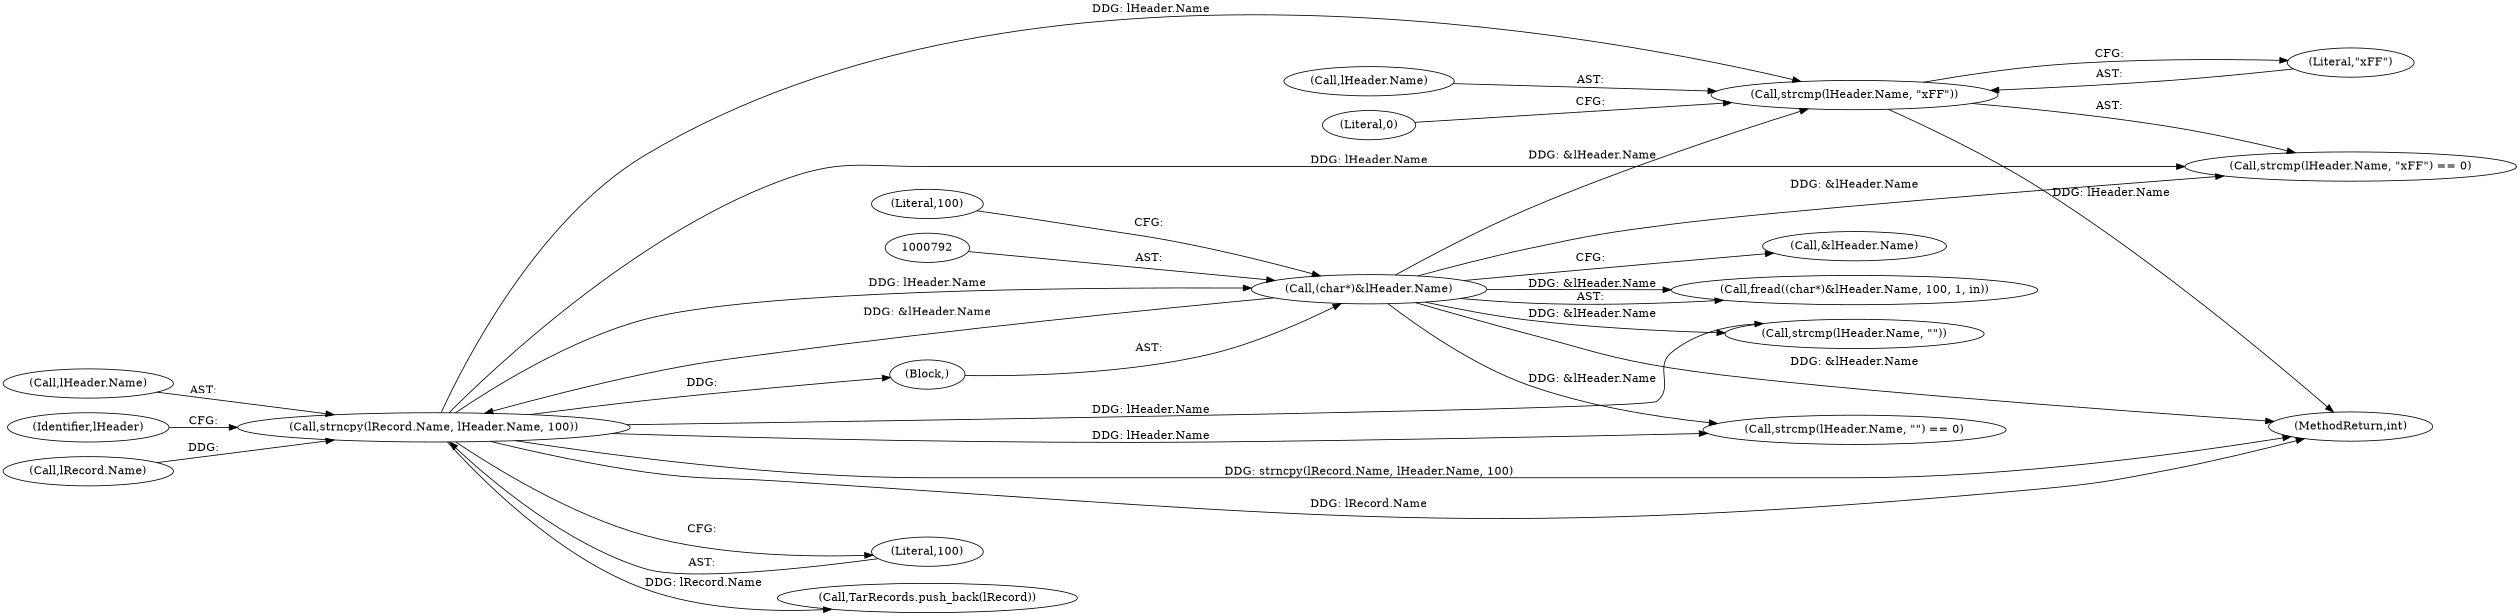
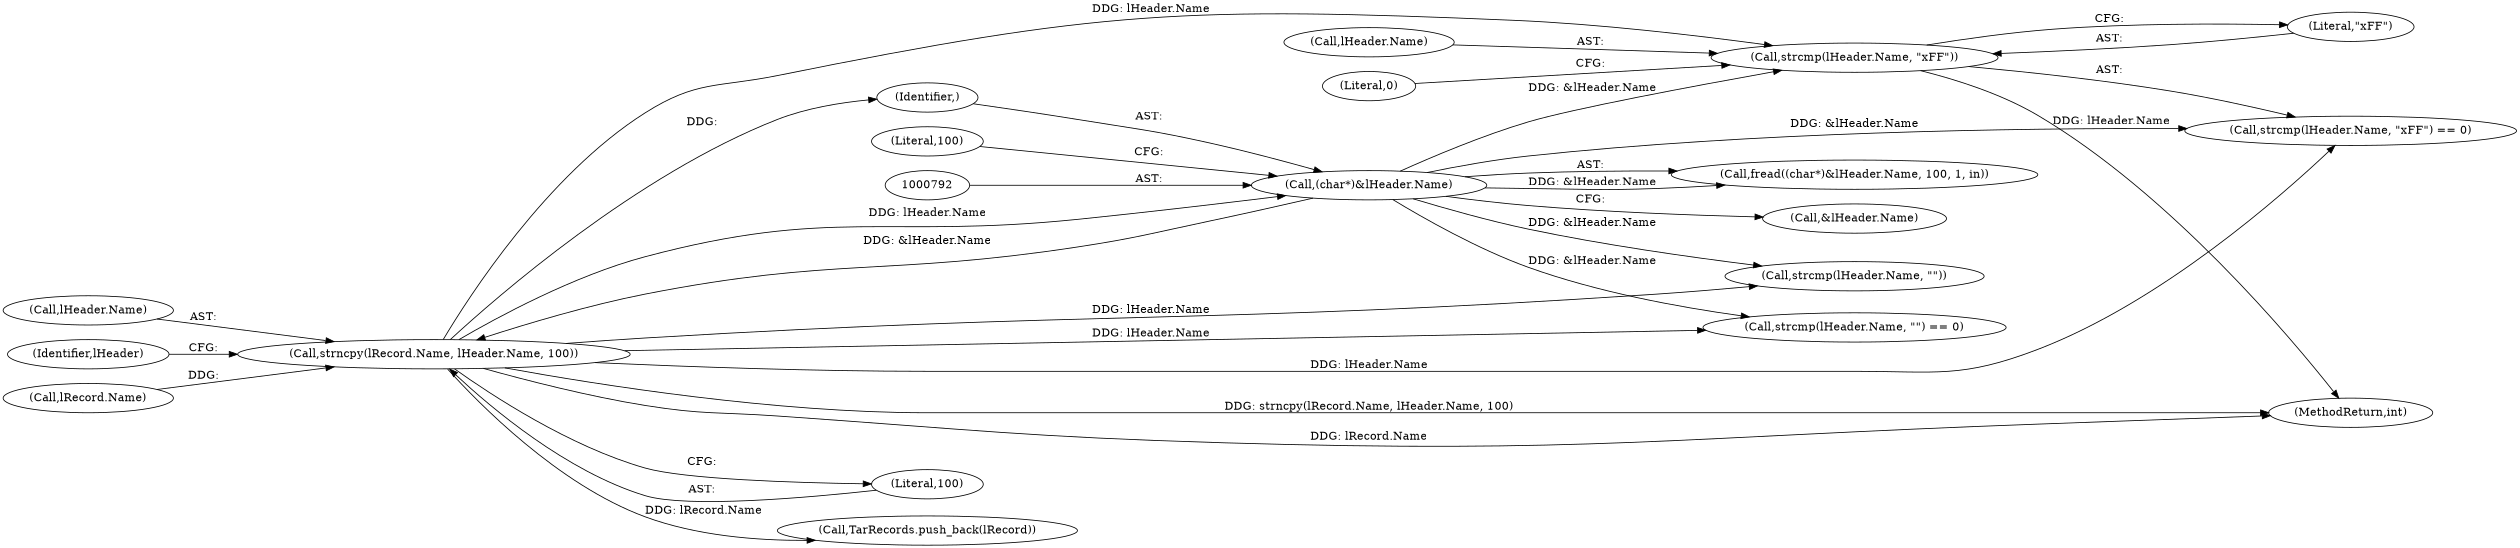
(927, 375) -> (927, 98)
(1837, 387) -> none
